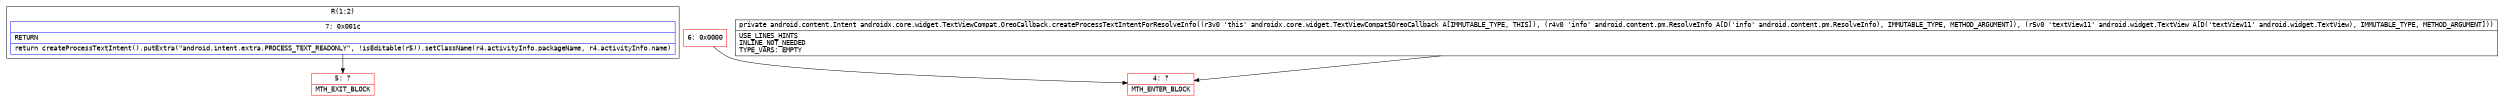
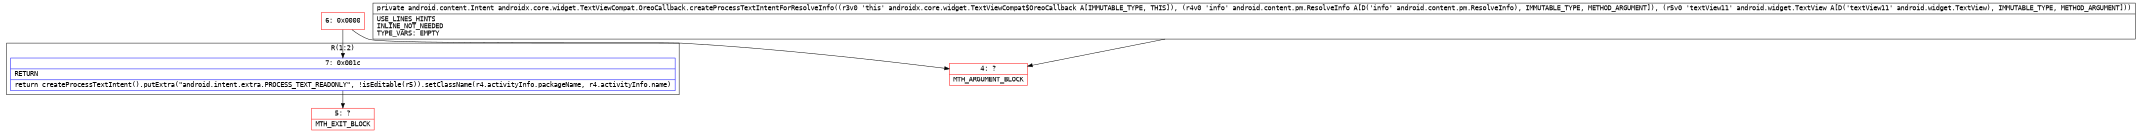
none -> (343, 40)
(1161, 90) -> (988, 80)
